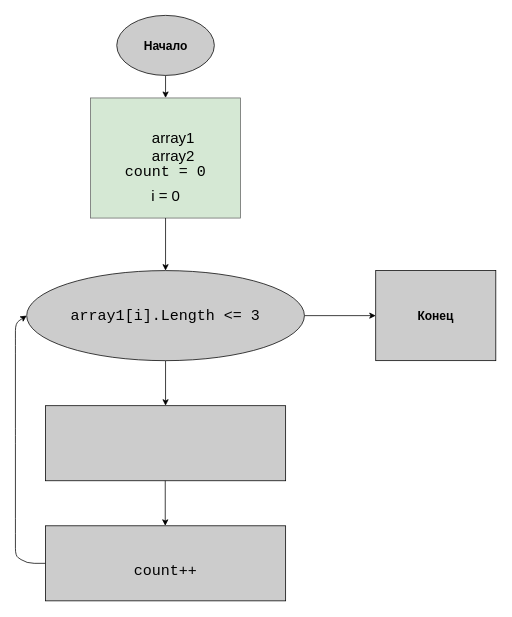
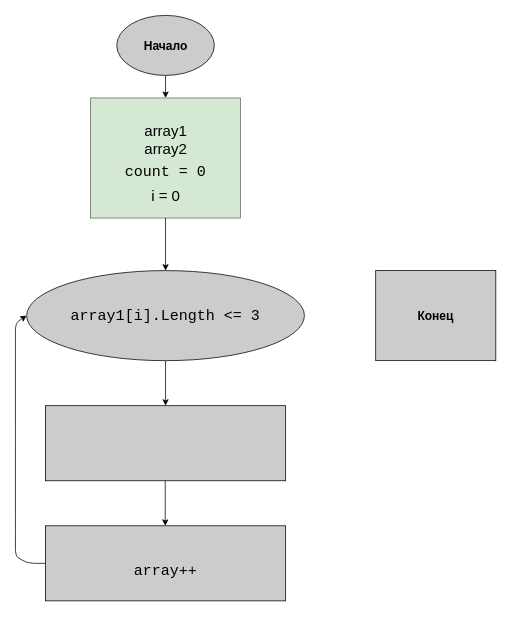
(173, 147) -> (165, 139)
(337, 315) -> none
(165, 563) -> (165, 563)
